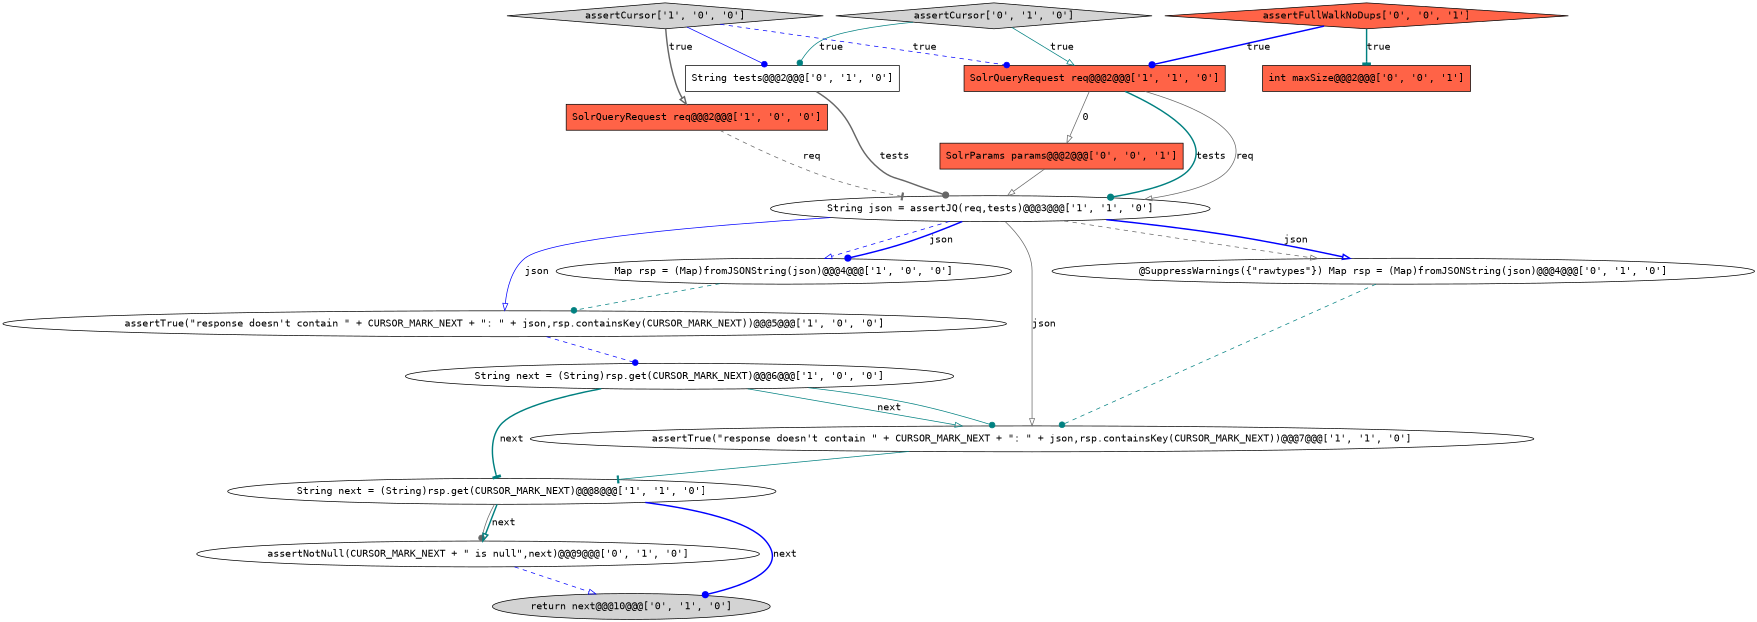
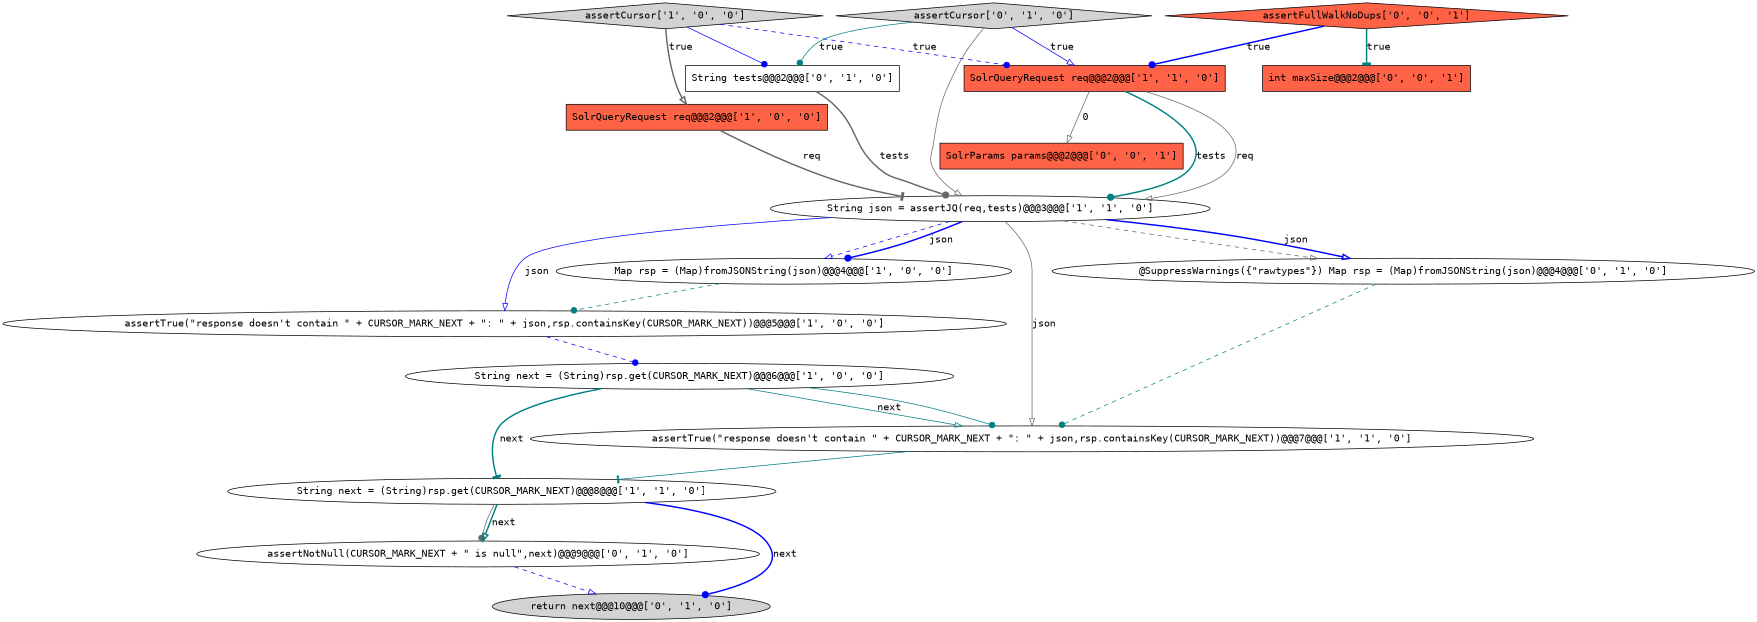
(1040, 44) -> (1040, 44)
(807, 170) -> (807, 170)
(1029, 180) -> (940, 110)
